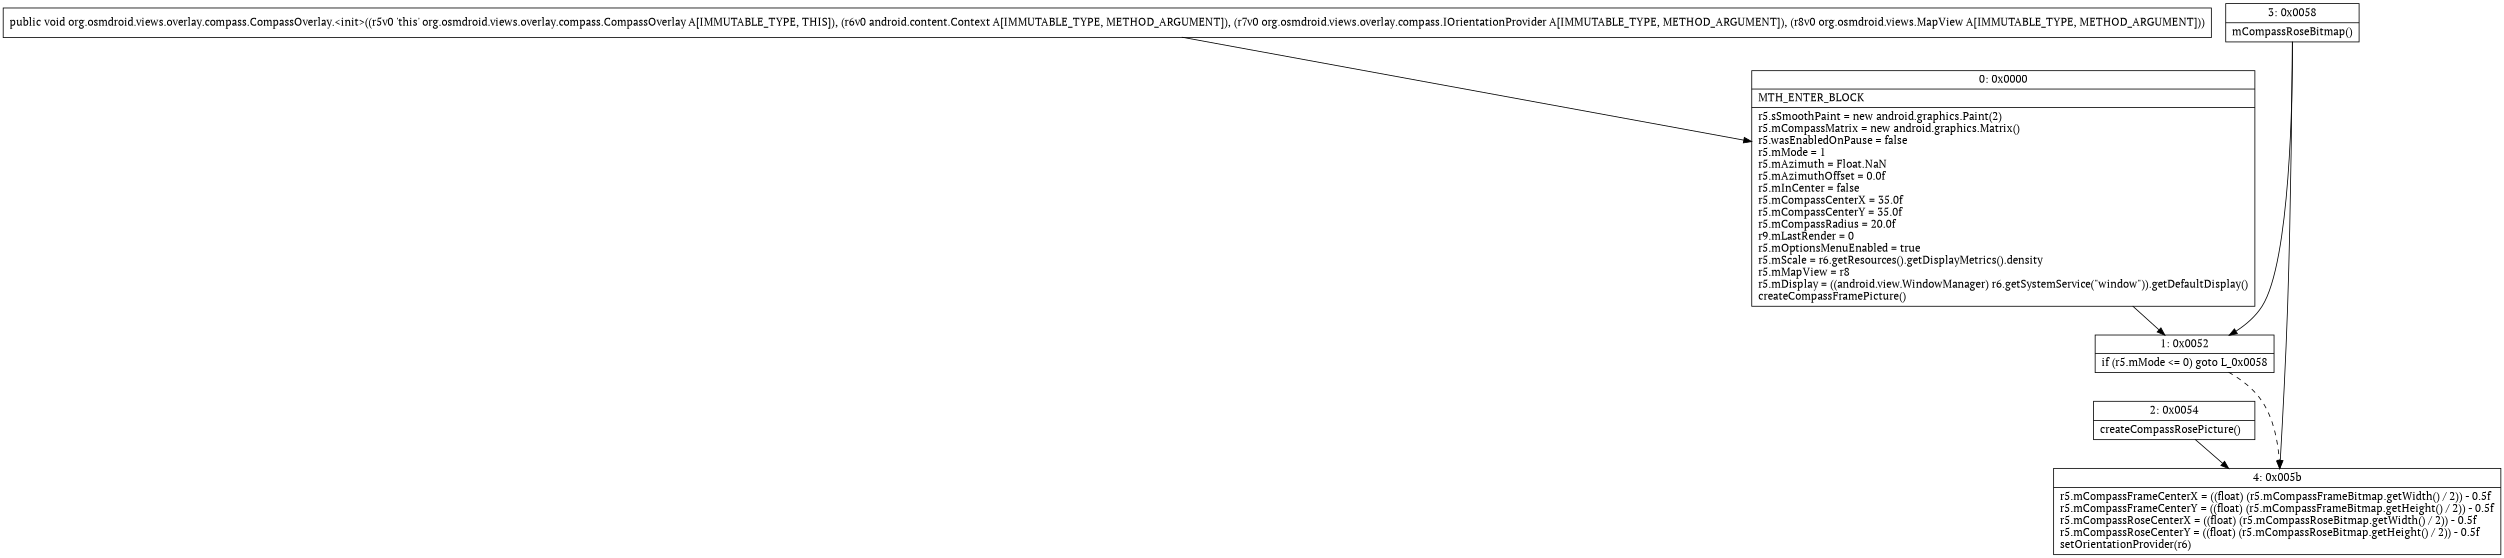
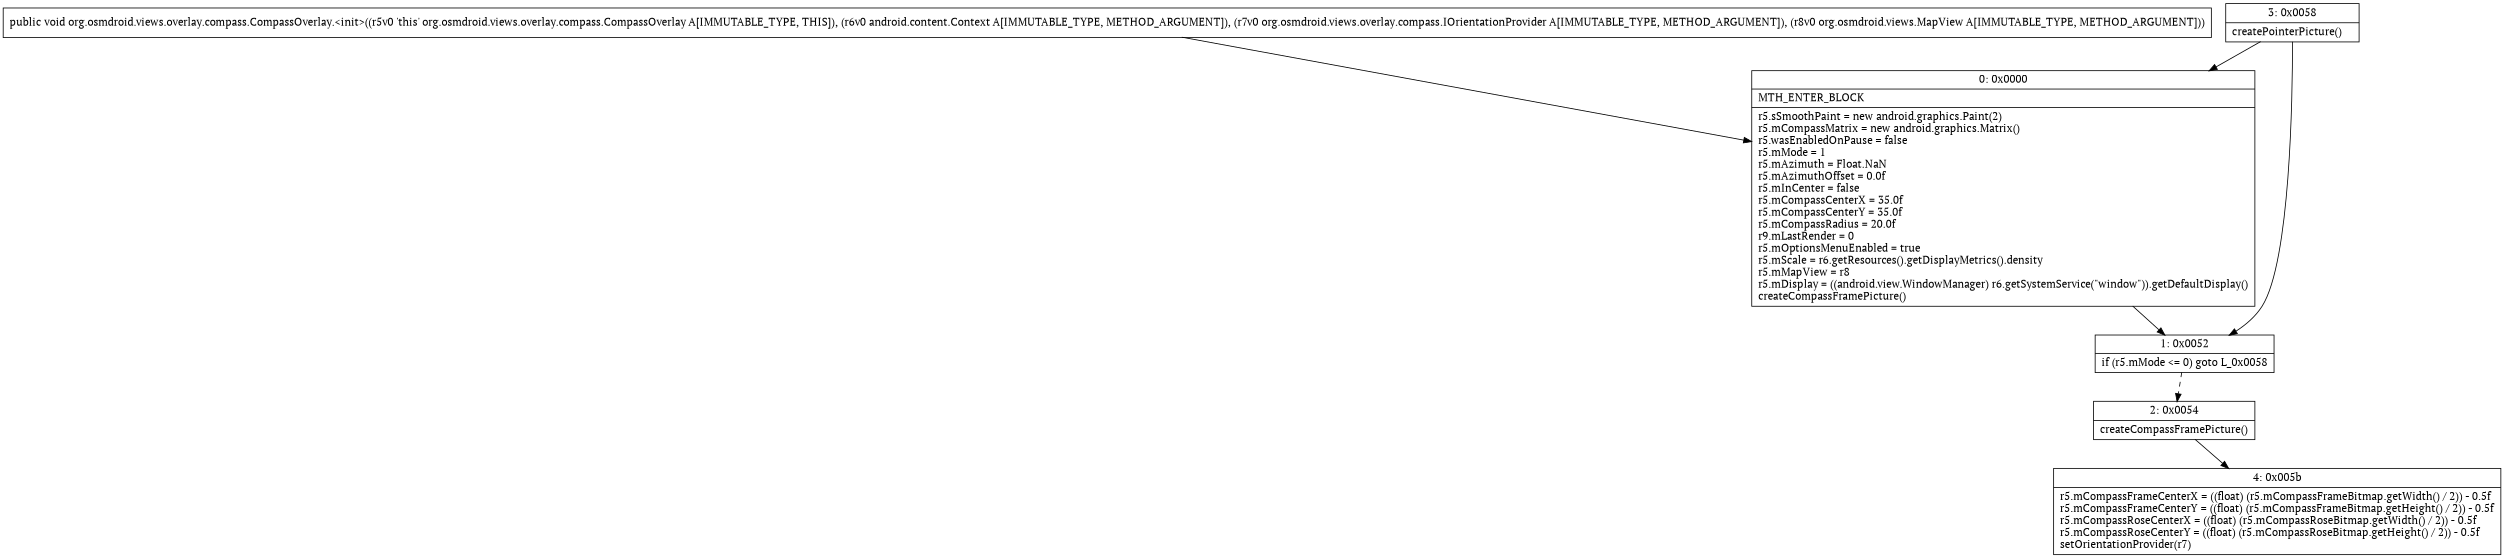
(2292, 32) -> (2287, 32)
(2289, 251) -> (2238, 54)
(2266, 409) -> (2180, 383)
(2171, 430) -> (2174, 430)
(2126, 545) -> (2126, 545)
